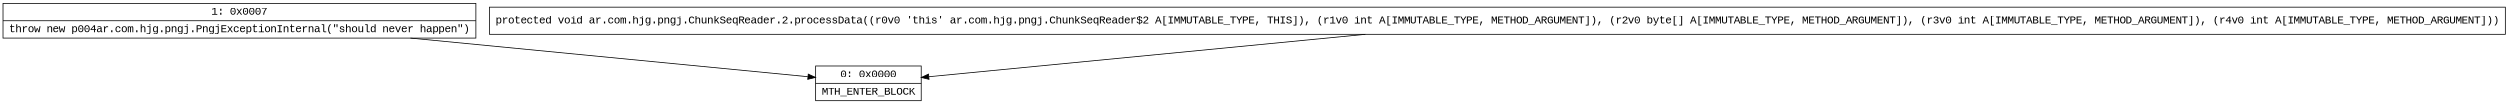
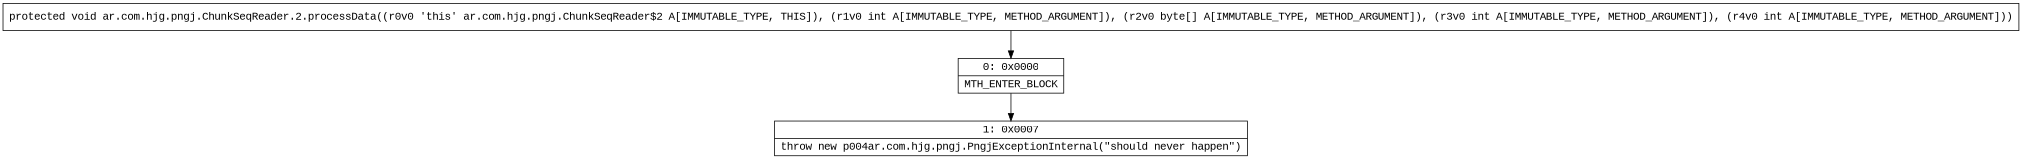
(609, 57) -> (1011, 103)
